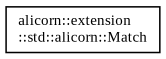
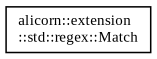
(83, 30) -> (78, 30)
